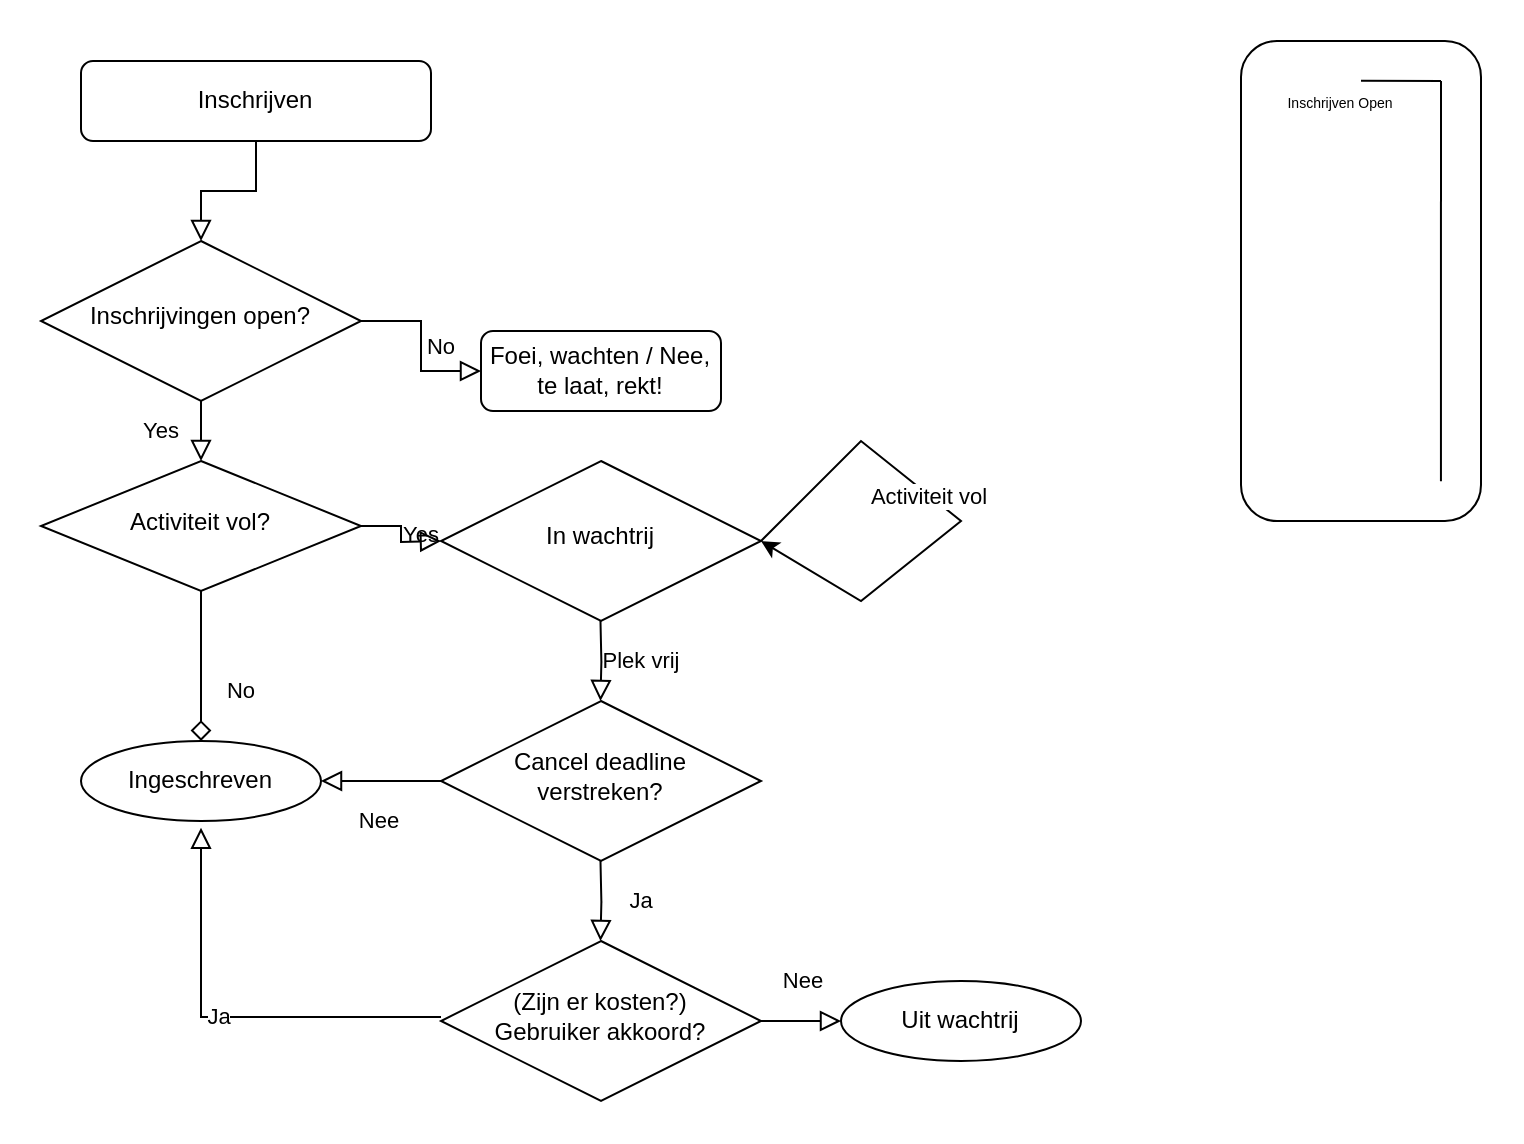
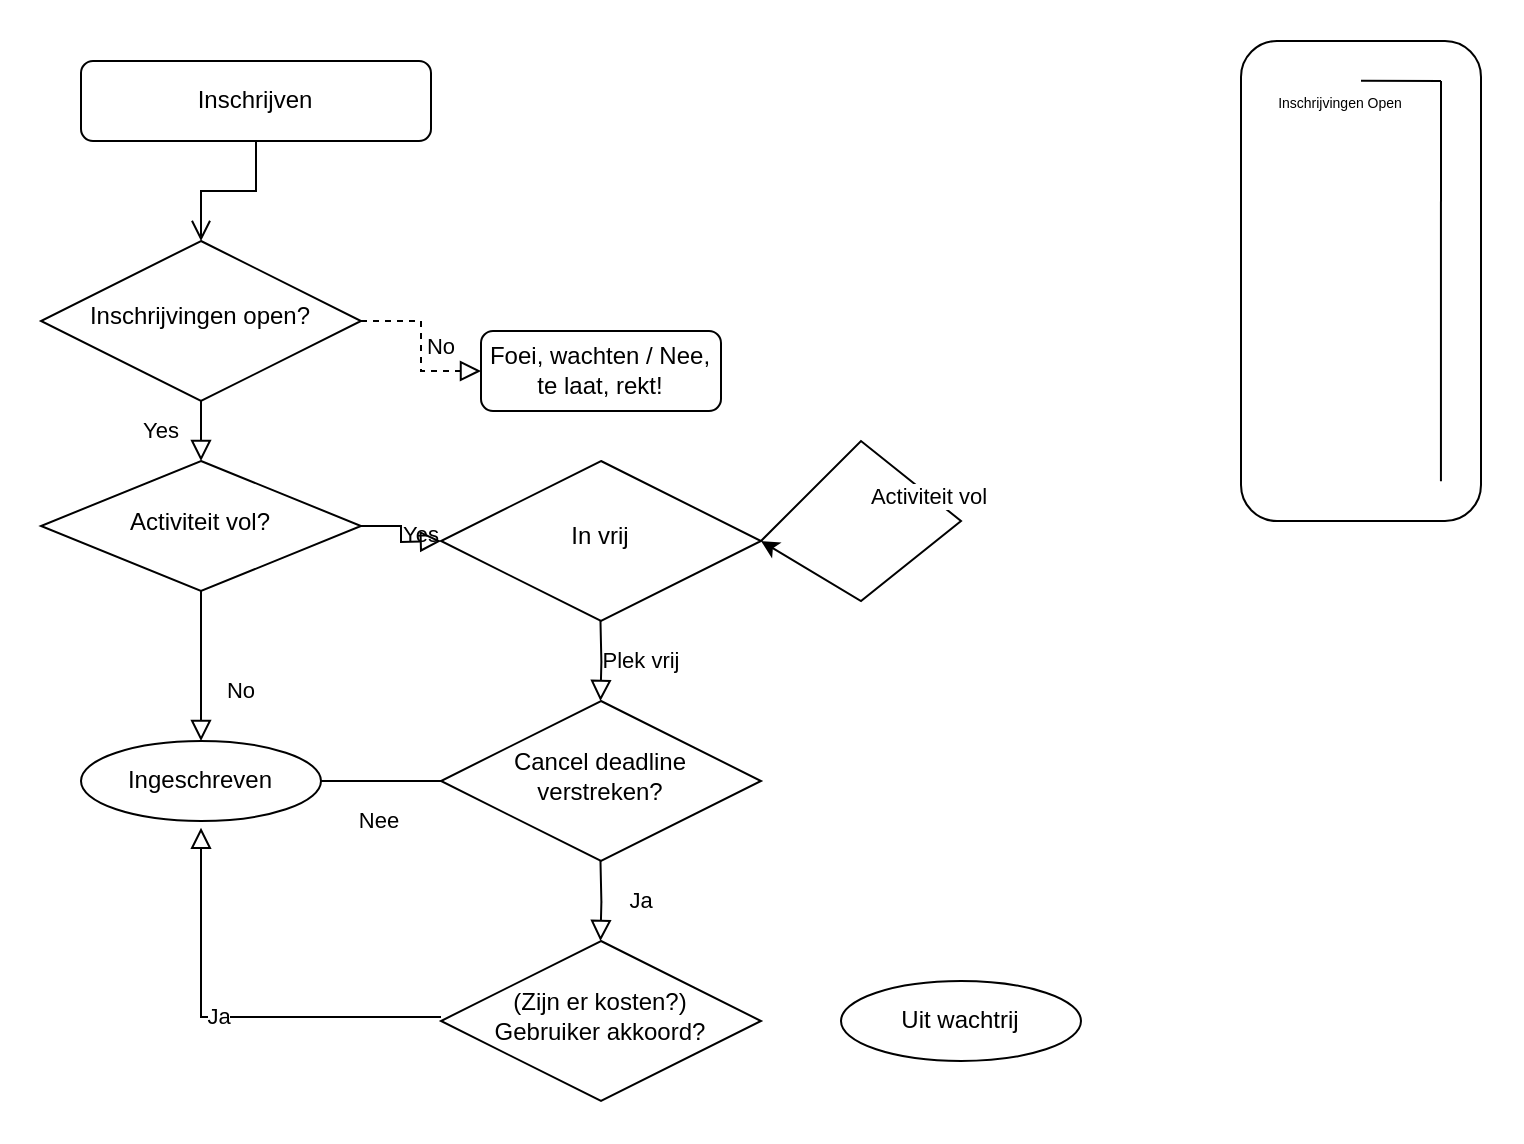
(1341, 101) -> (1341, 101)
(201, 219) -> (201, 226)
(421, 334) -> (421, 334)
(601, 537) -> (601, 537)
(201, 720) -> (201, 719)
(342, 781) -> (333, 781)
(790, 1021) -> none
